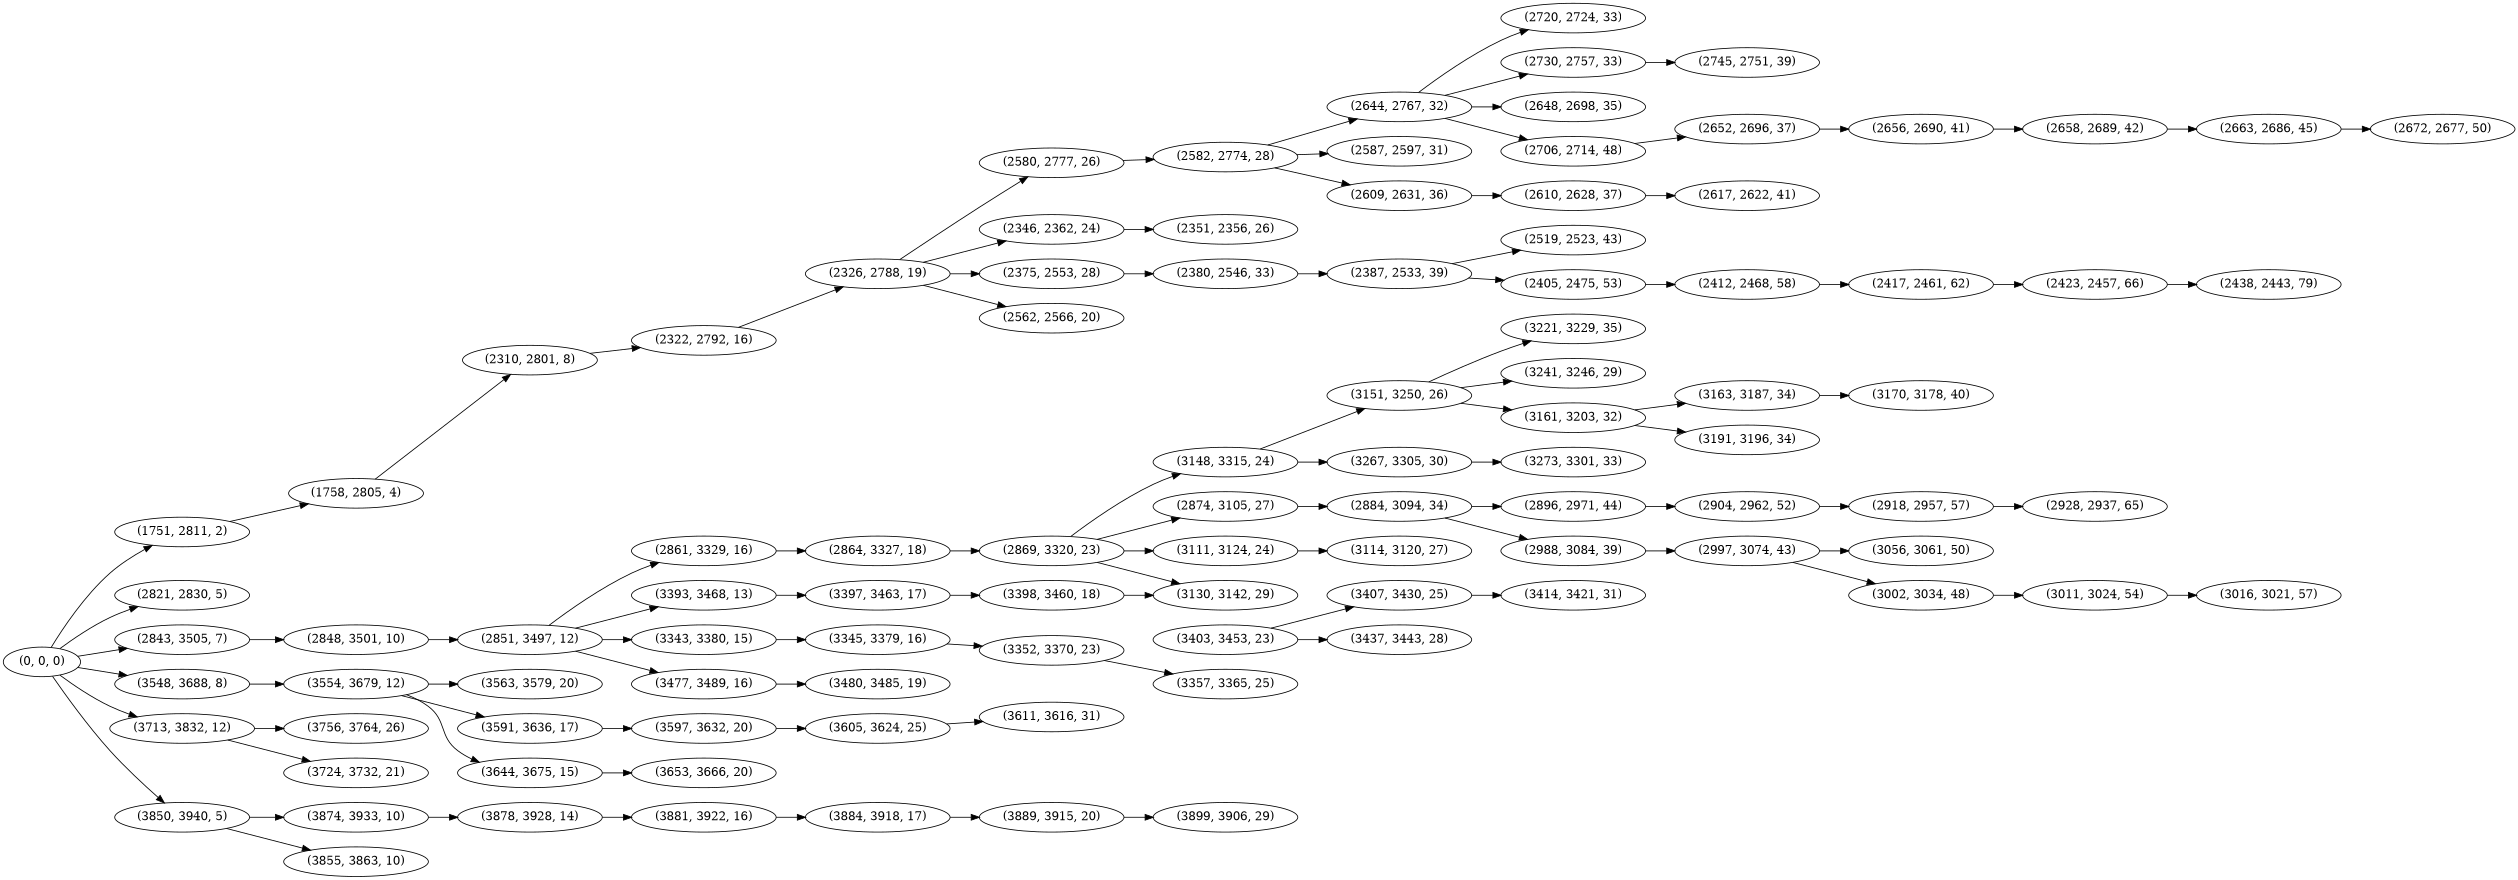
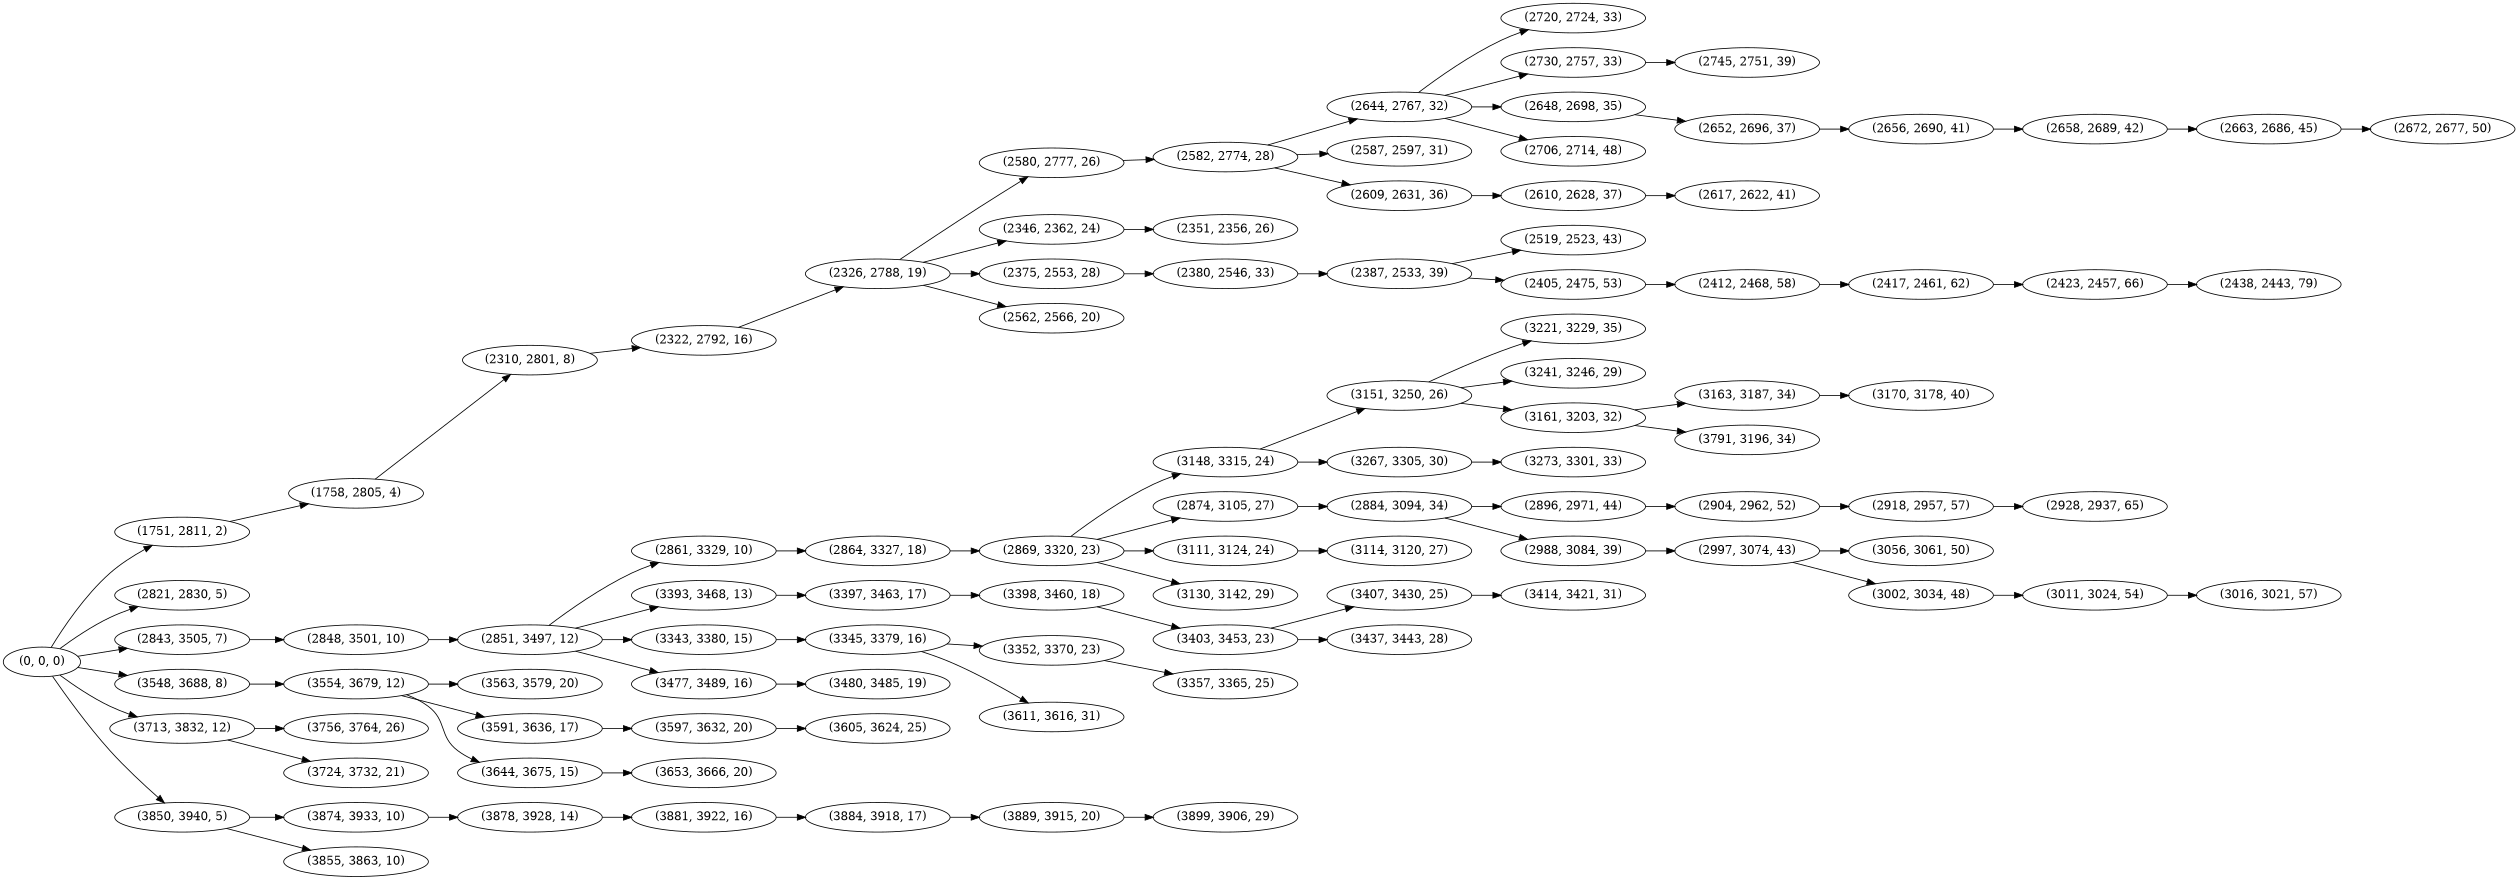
(1656, 141) -> (1656, 117)
(1747, 440) -> (1747, 440)
(704, 551) -> (704, 551)
(1135, 595) -> (1134, 616)
(961, 723) -> (973, 672)
